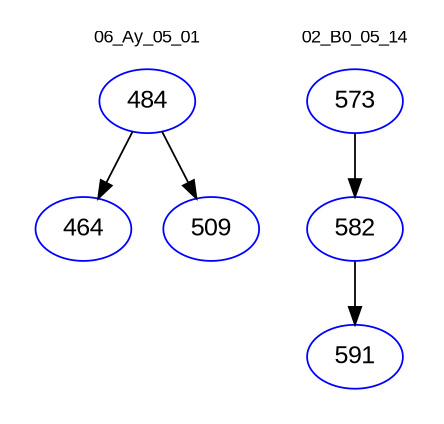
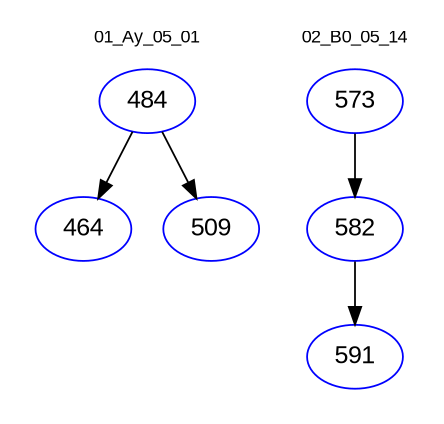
(147, 38) -> (147, 38)
